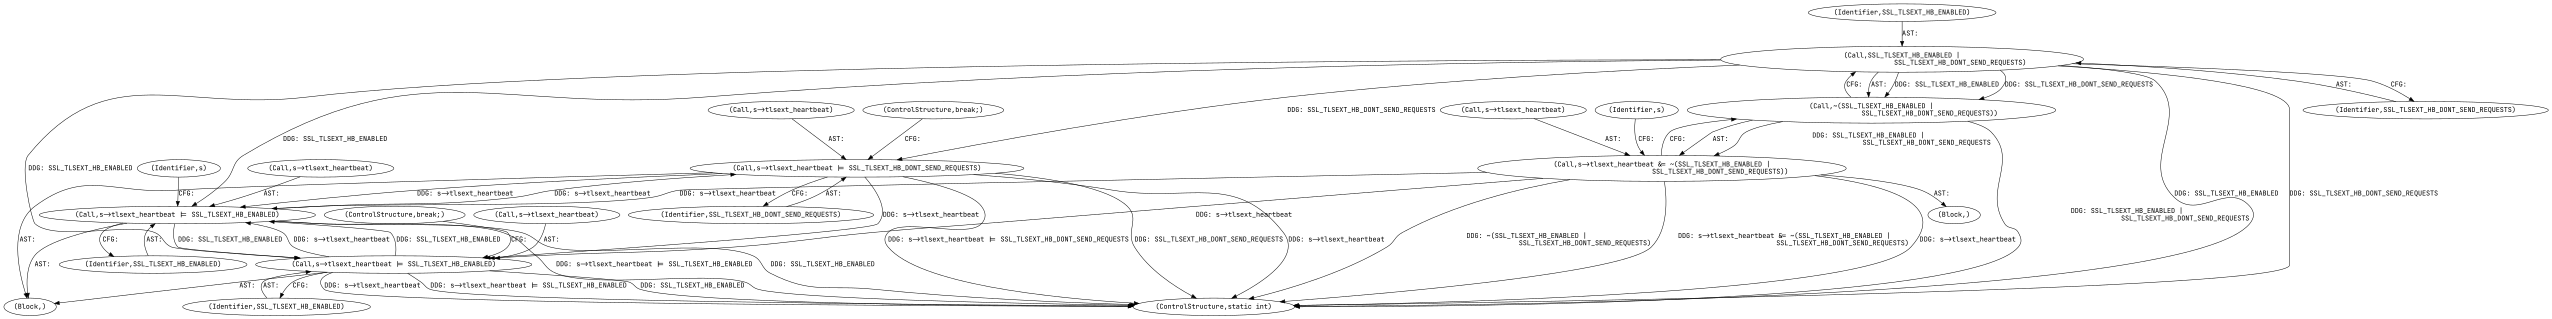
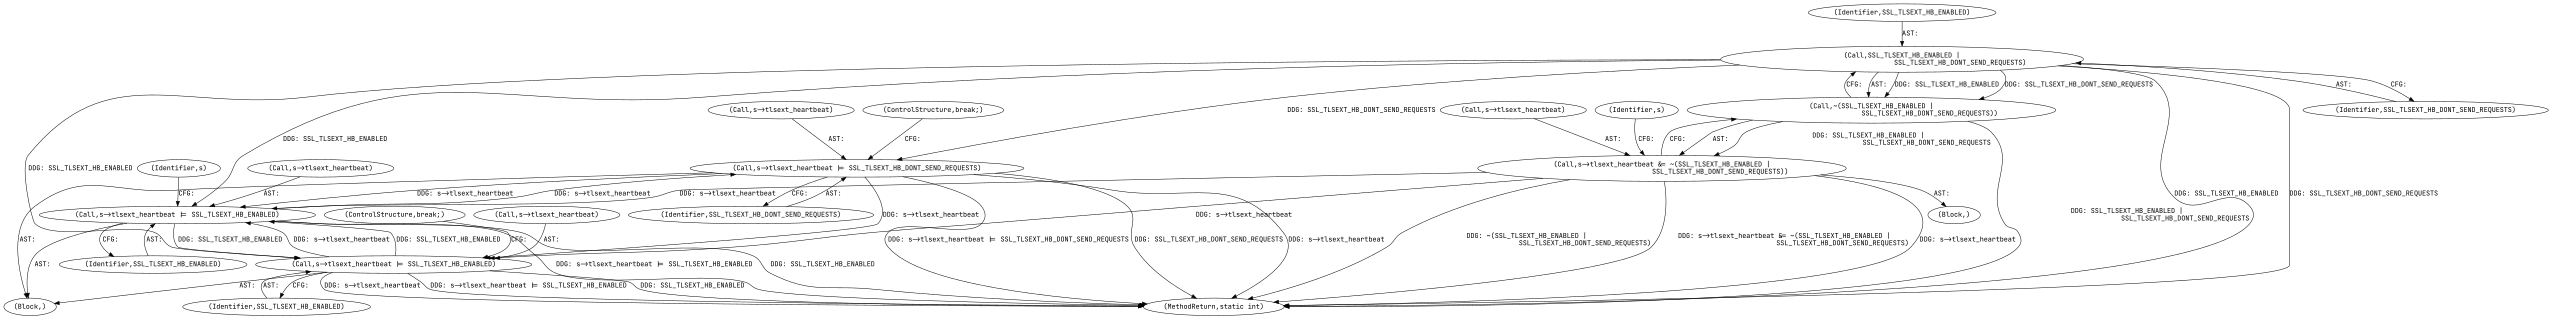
(1214, 307) -> (1214, 307)
